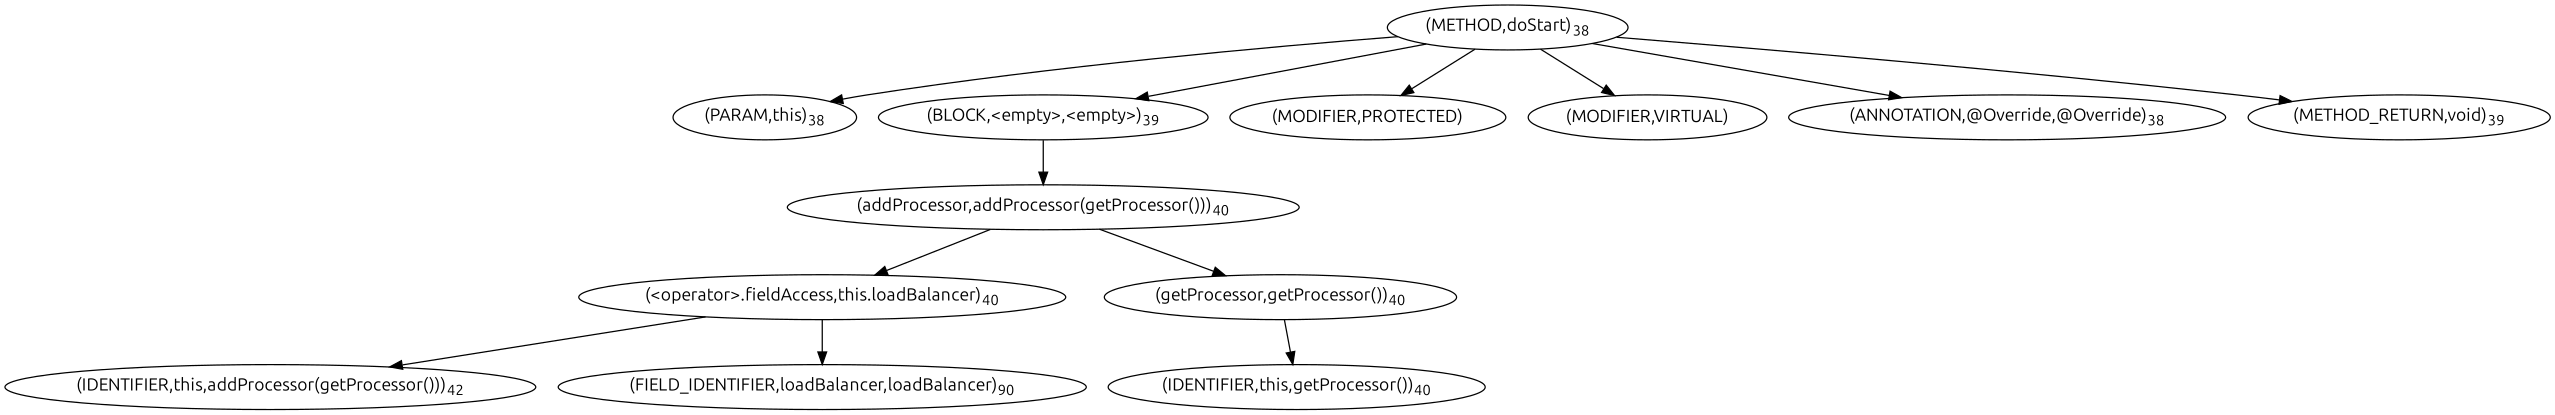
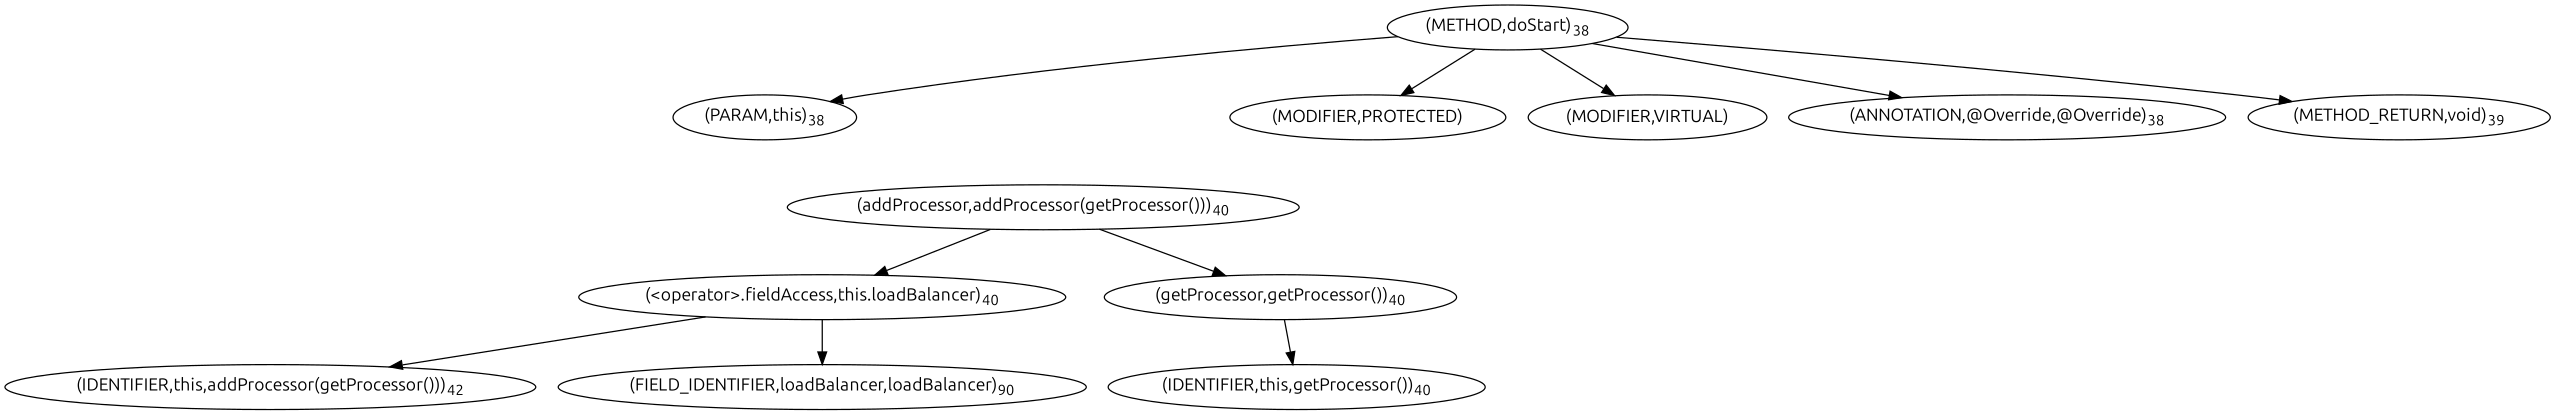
(1043, 117) -> none
